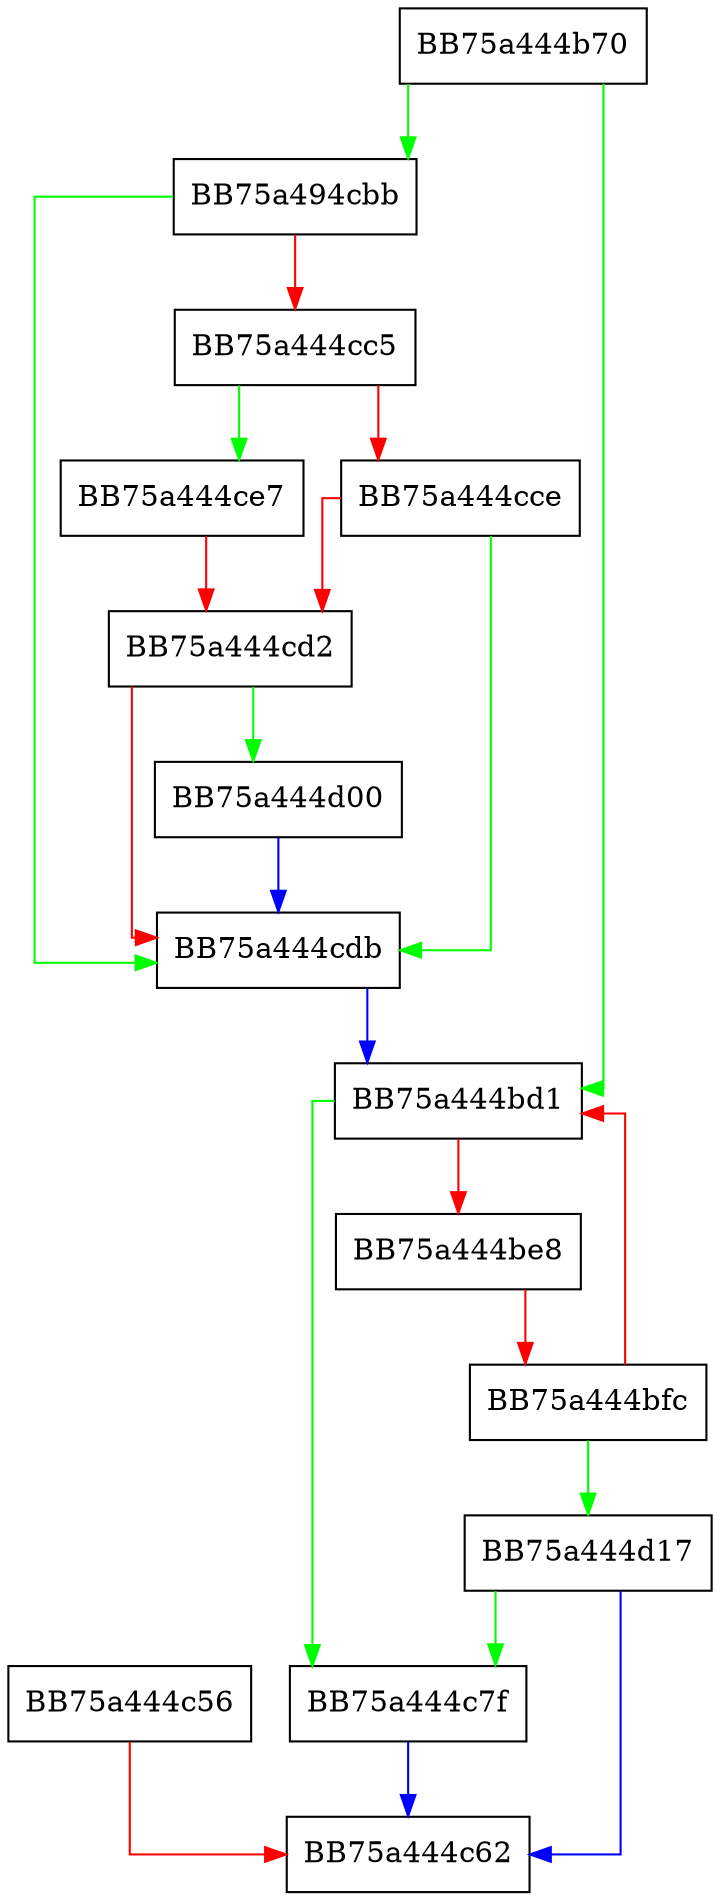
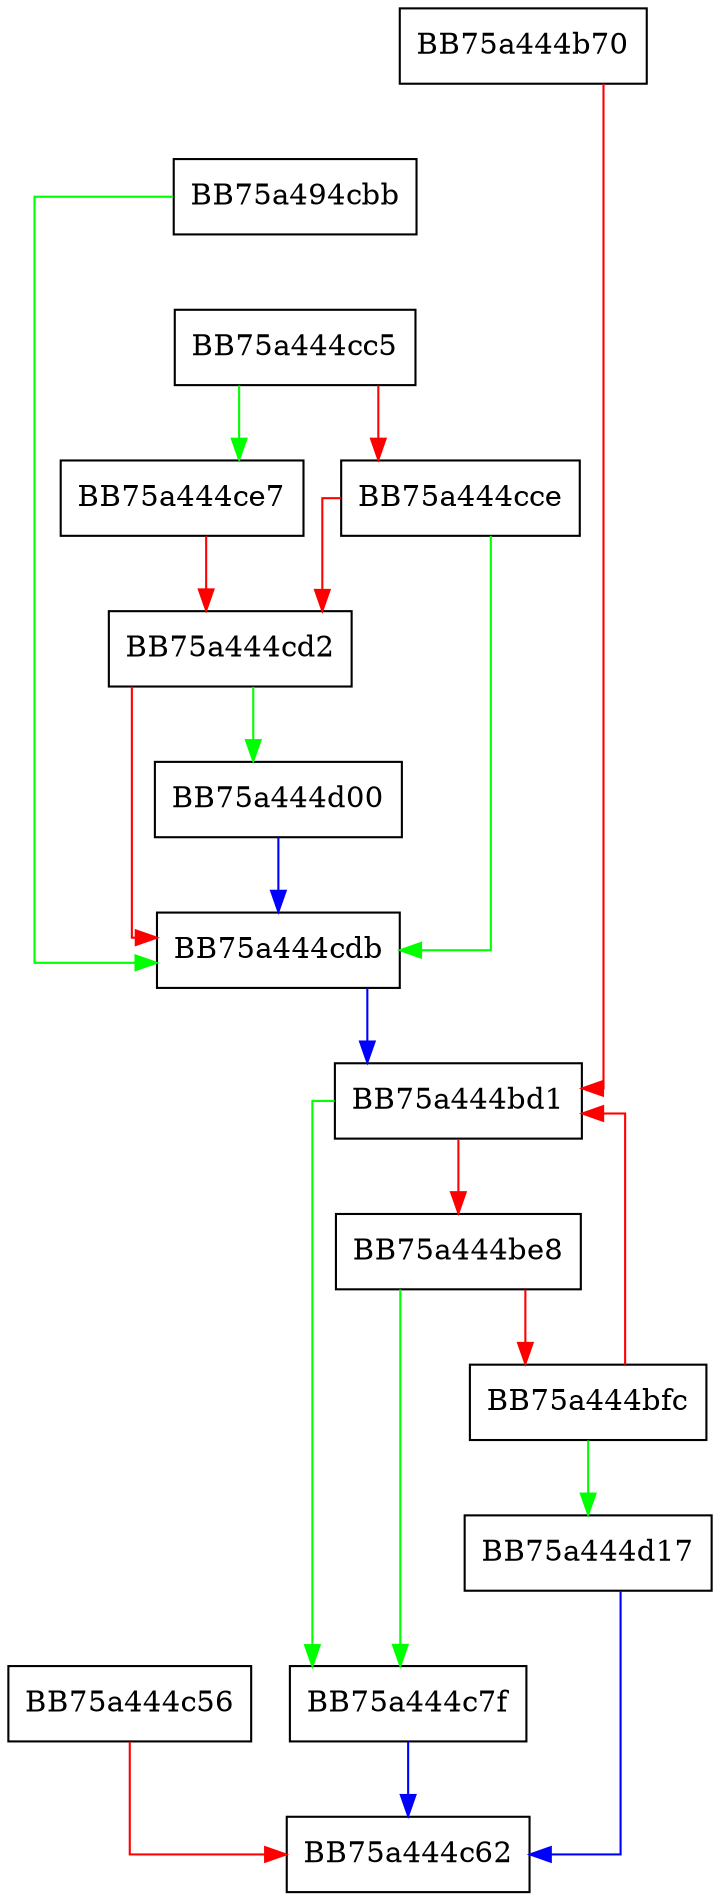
(408, 111) -> none
(295, 261) -> none
(603, 587) -> (603, 587)
(496, 1618) -> (400, 1467)
